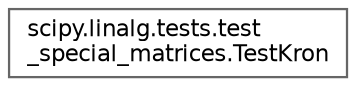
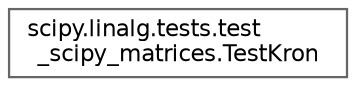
(178, 43) -> (178, 43)
